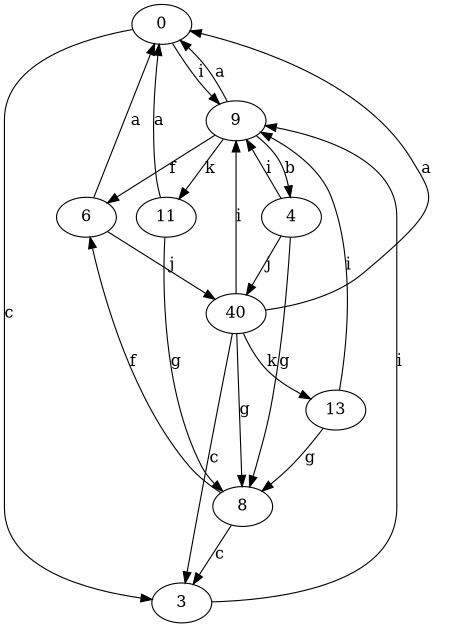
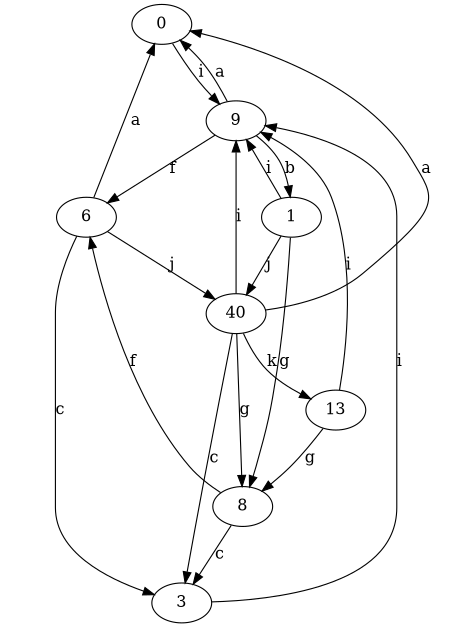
(166, 217) -> none
(291, 217) -> (291, 217)
(4, 318) -> (55, 435)
